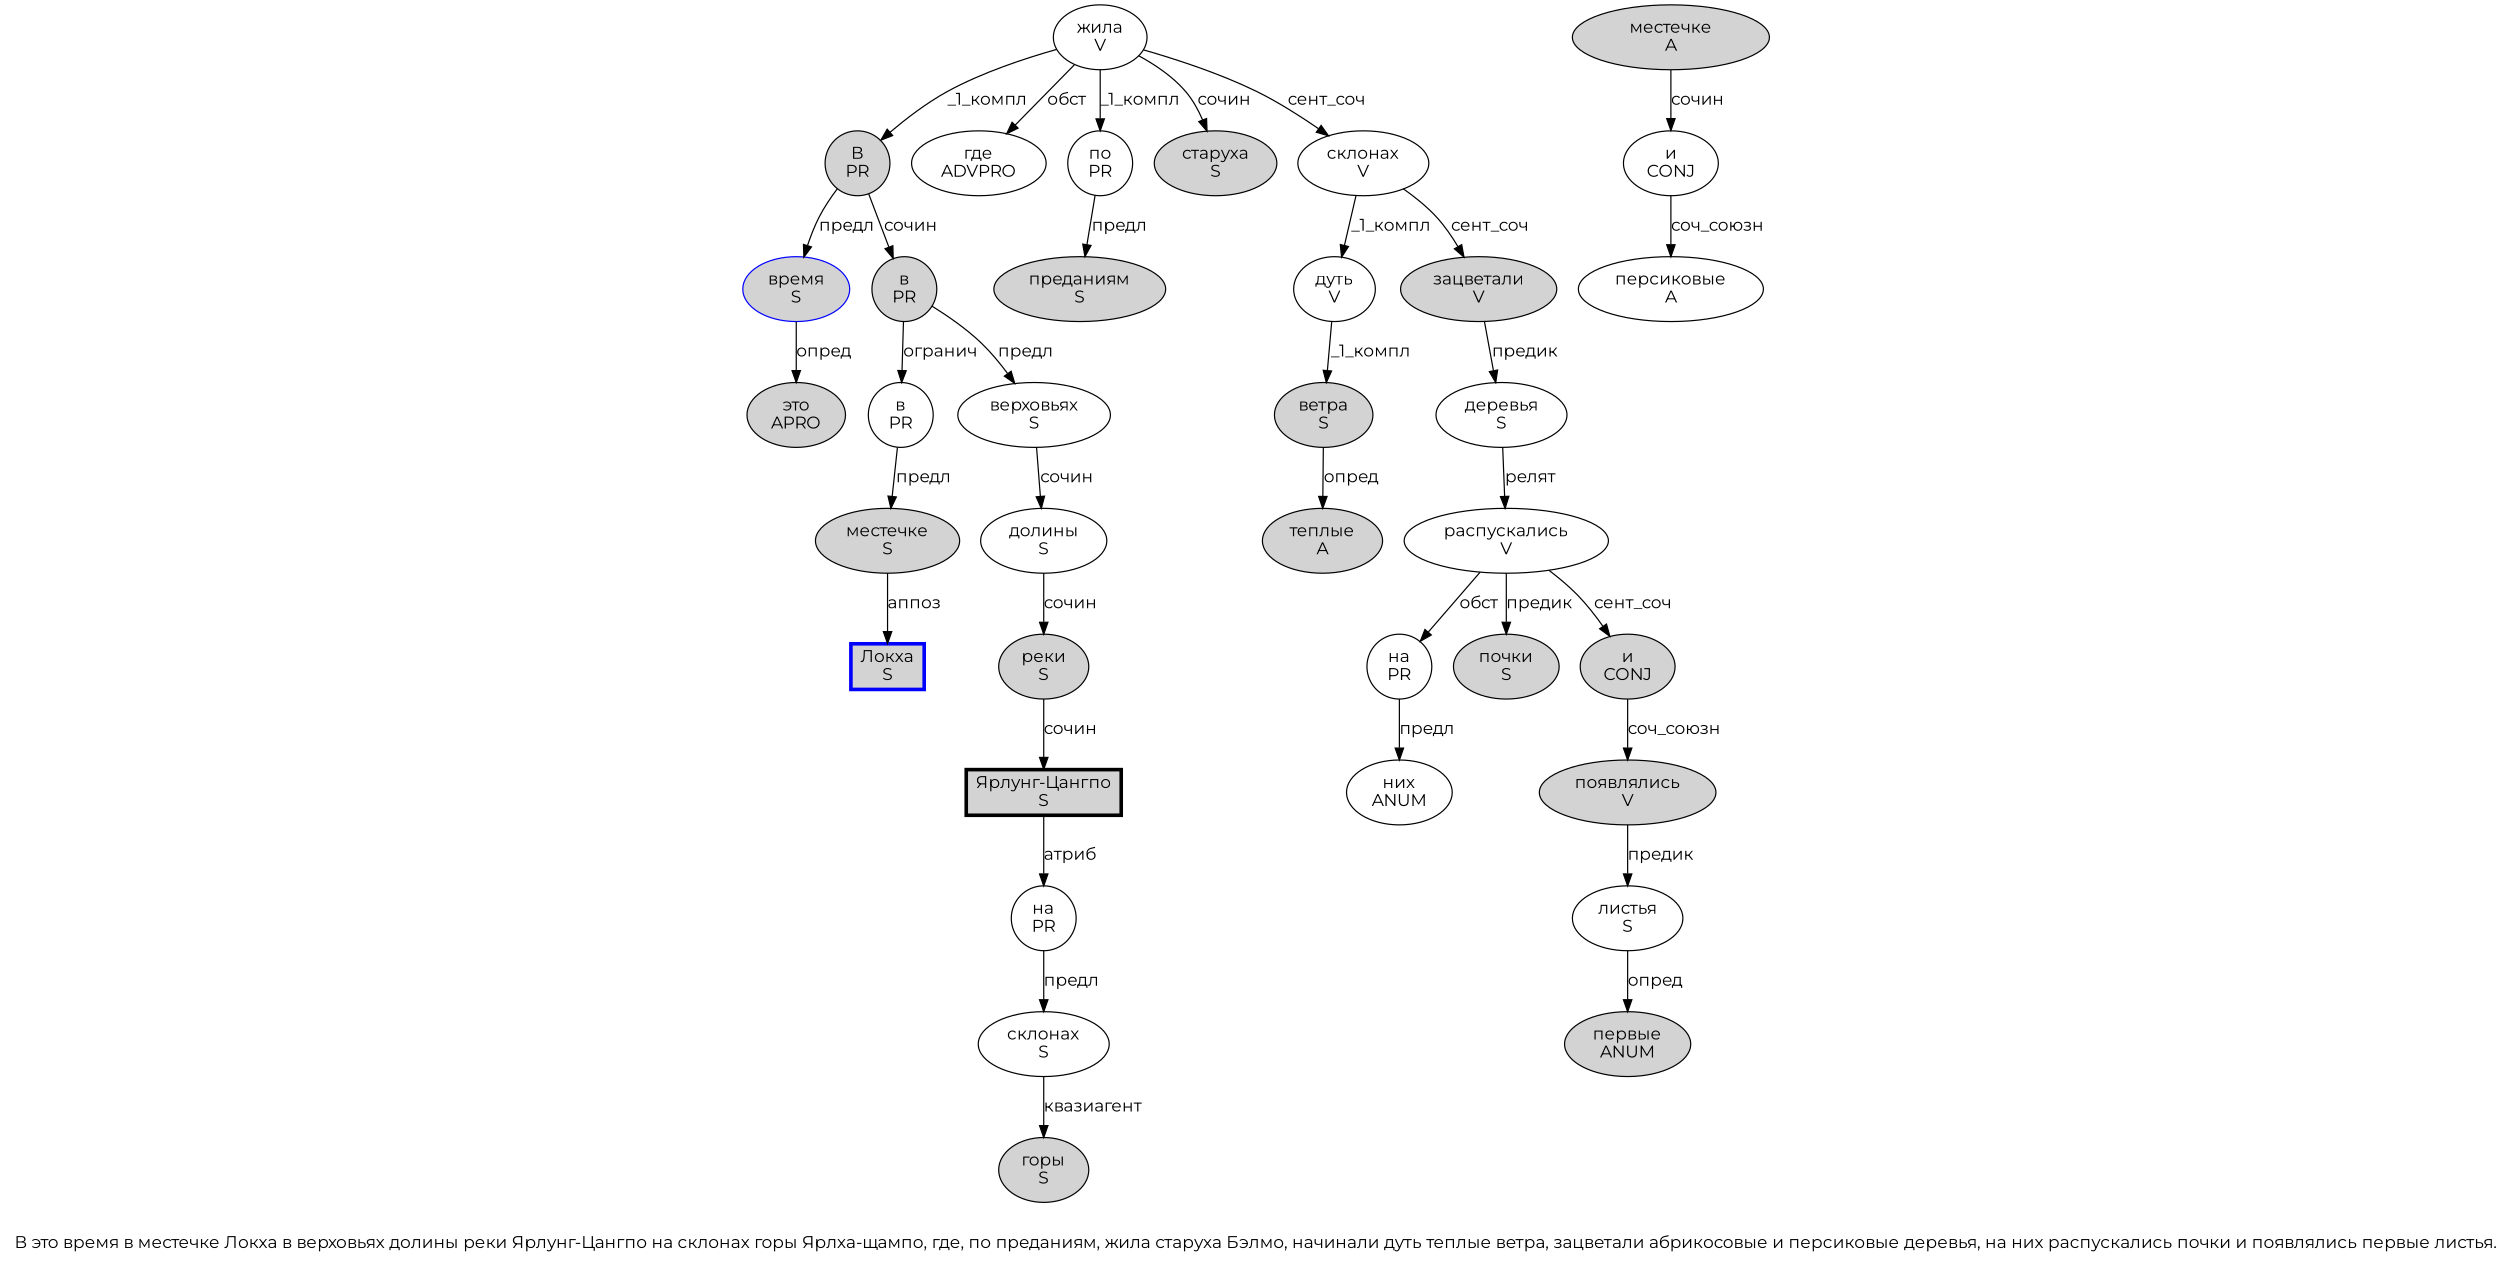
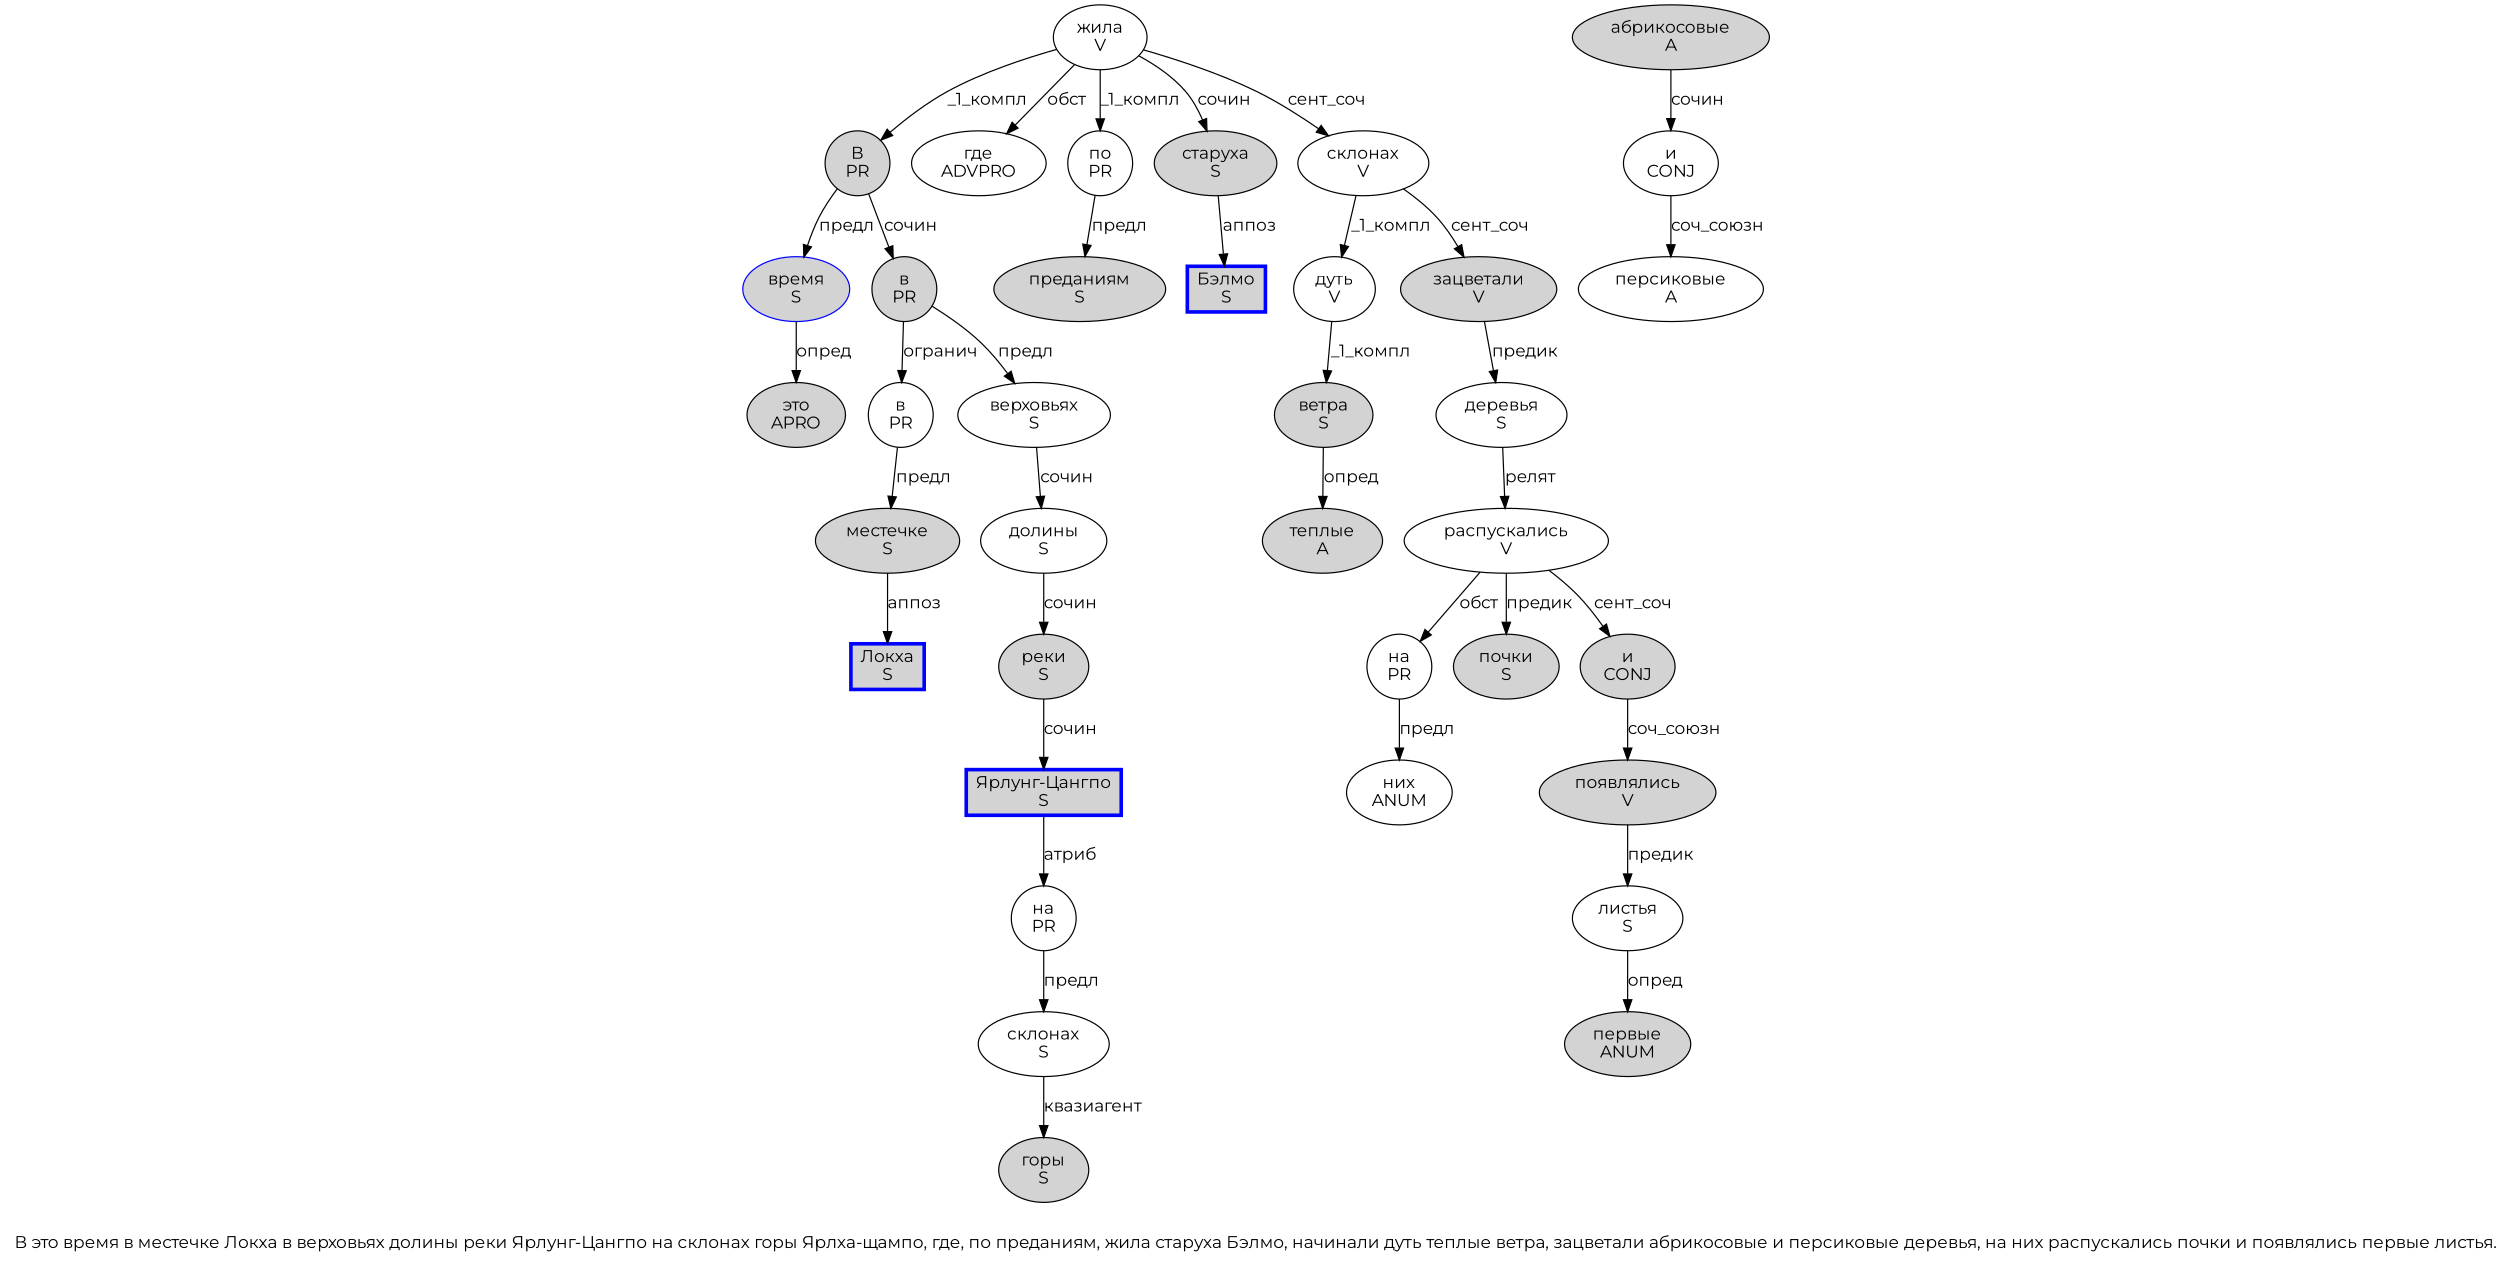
(1671, 37) -> (1671, 37)
none -> (1226, 289)
(1044, 792) -> (1044, 792)
